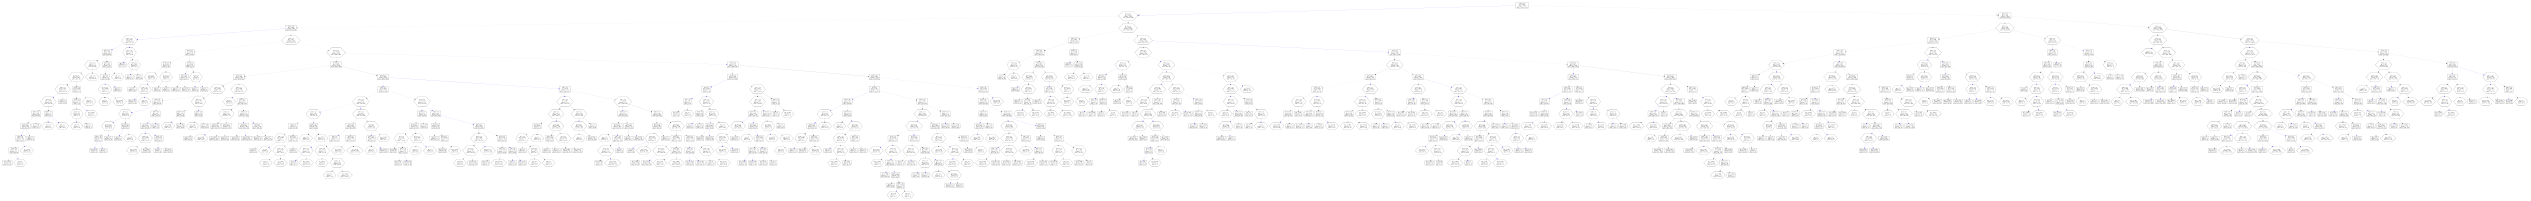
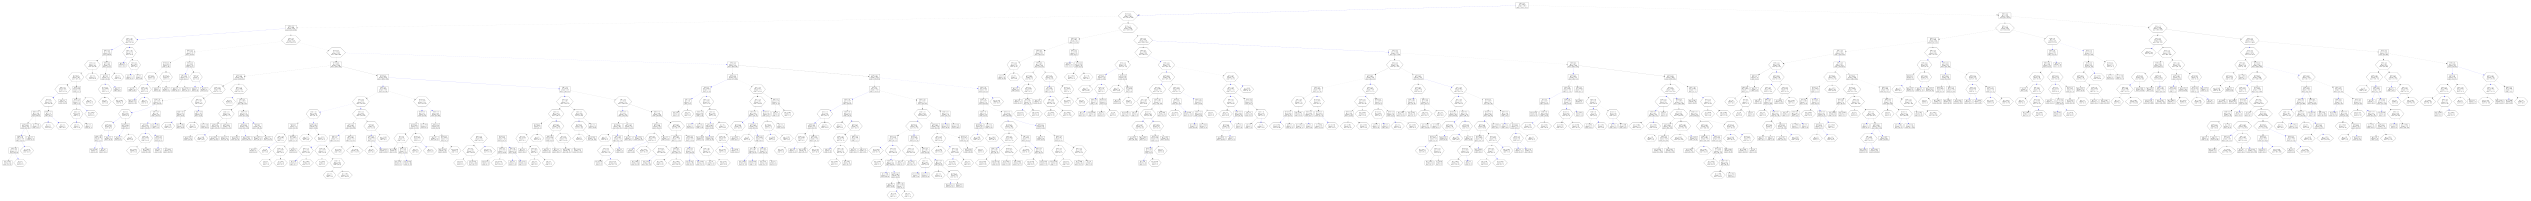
(479, 126) -> none
